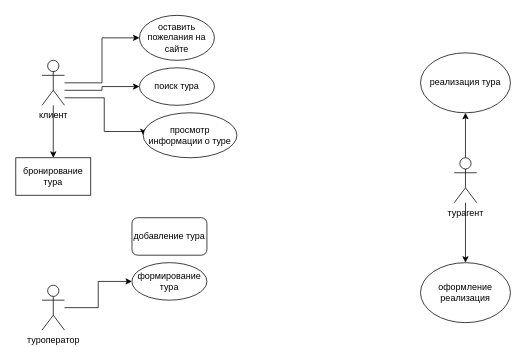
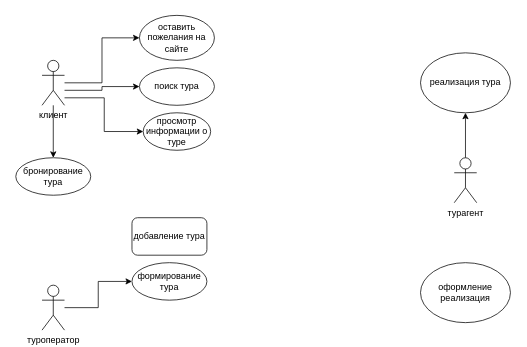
(190, 135) -> (177, 132)
(53, 177) -> (53, 177)
(465, 230) -> none
